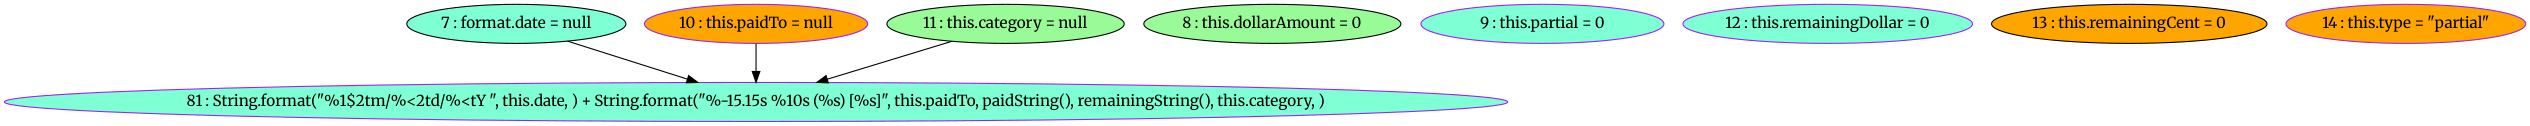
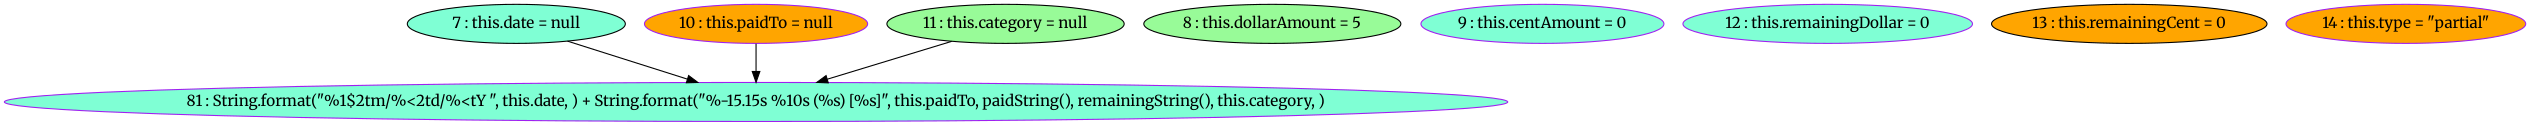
(516, 24) -> (516, 24)
(1272, 24) -> (1272, 24)
(1542, 24) -> (1542, 24)
